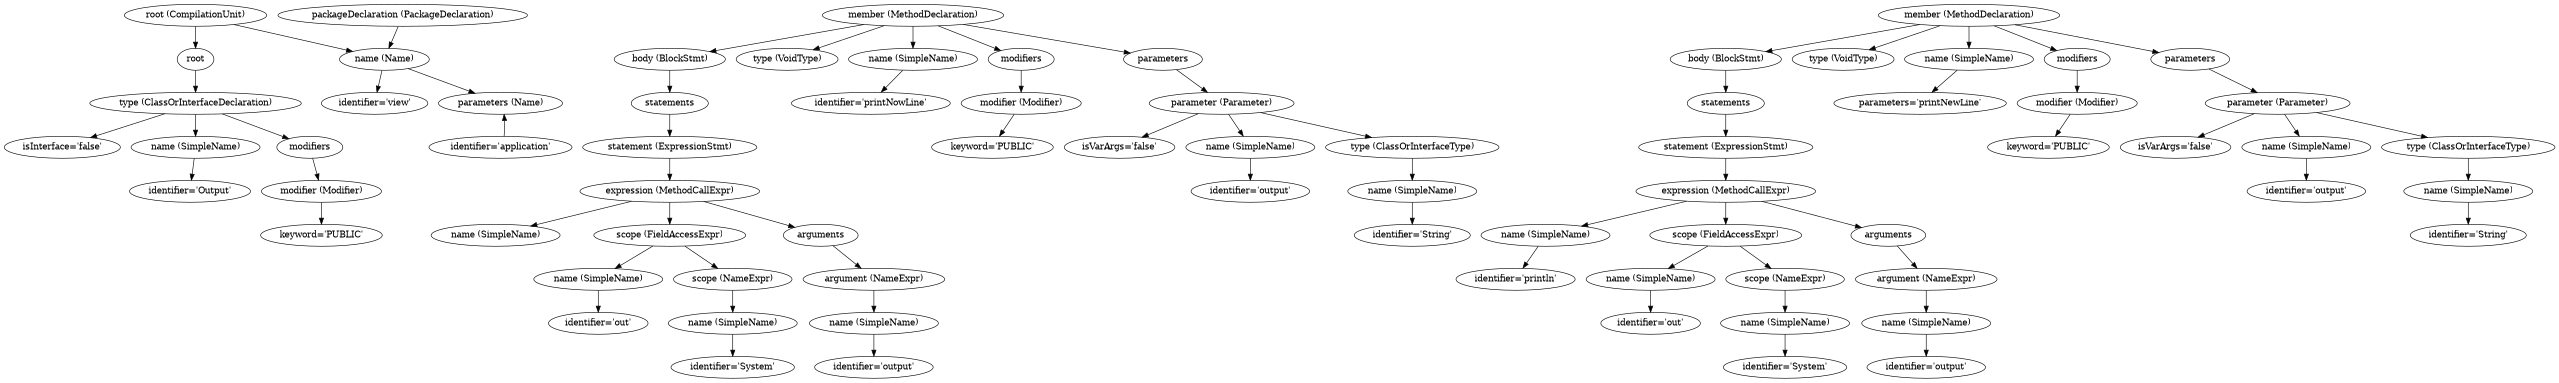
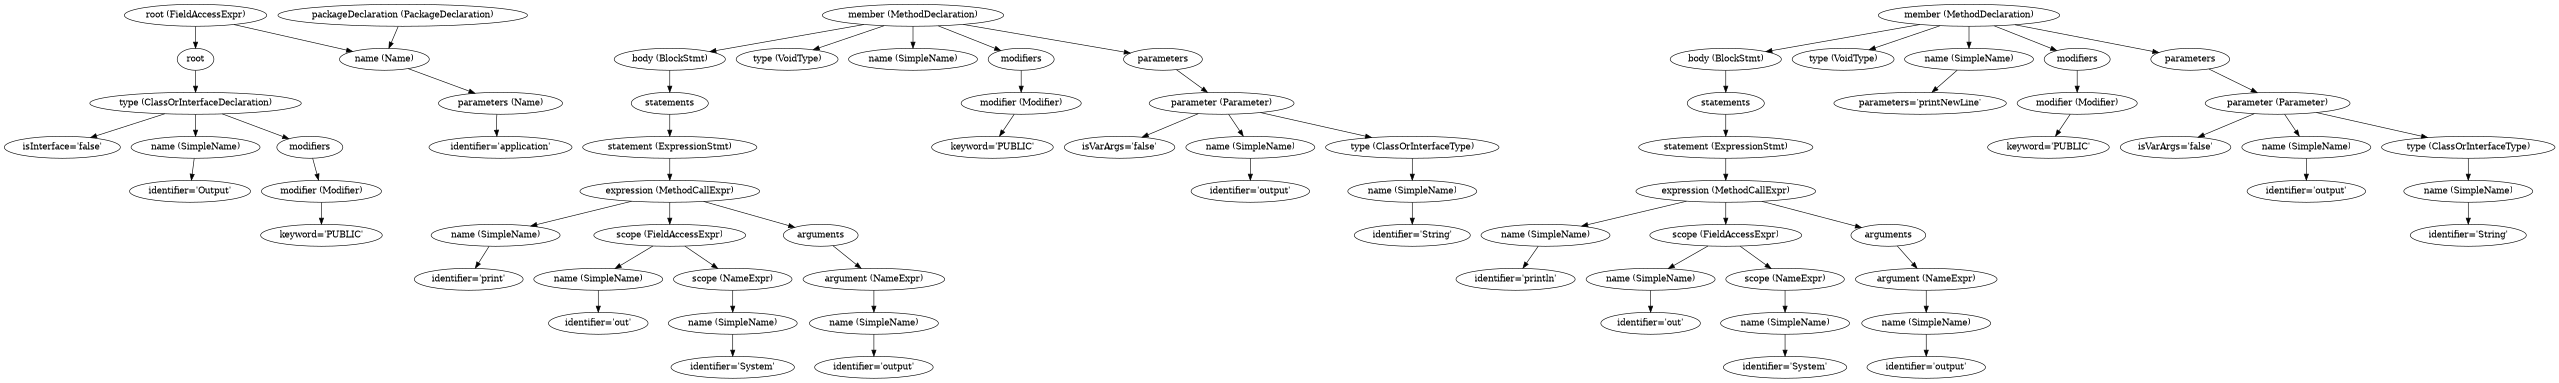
(196, 15) -> (196, 15)
(375, 103) -> none
(871, 103) -> none
(505, 128) -> (496, 122)
none -> (469, 279)
